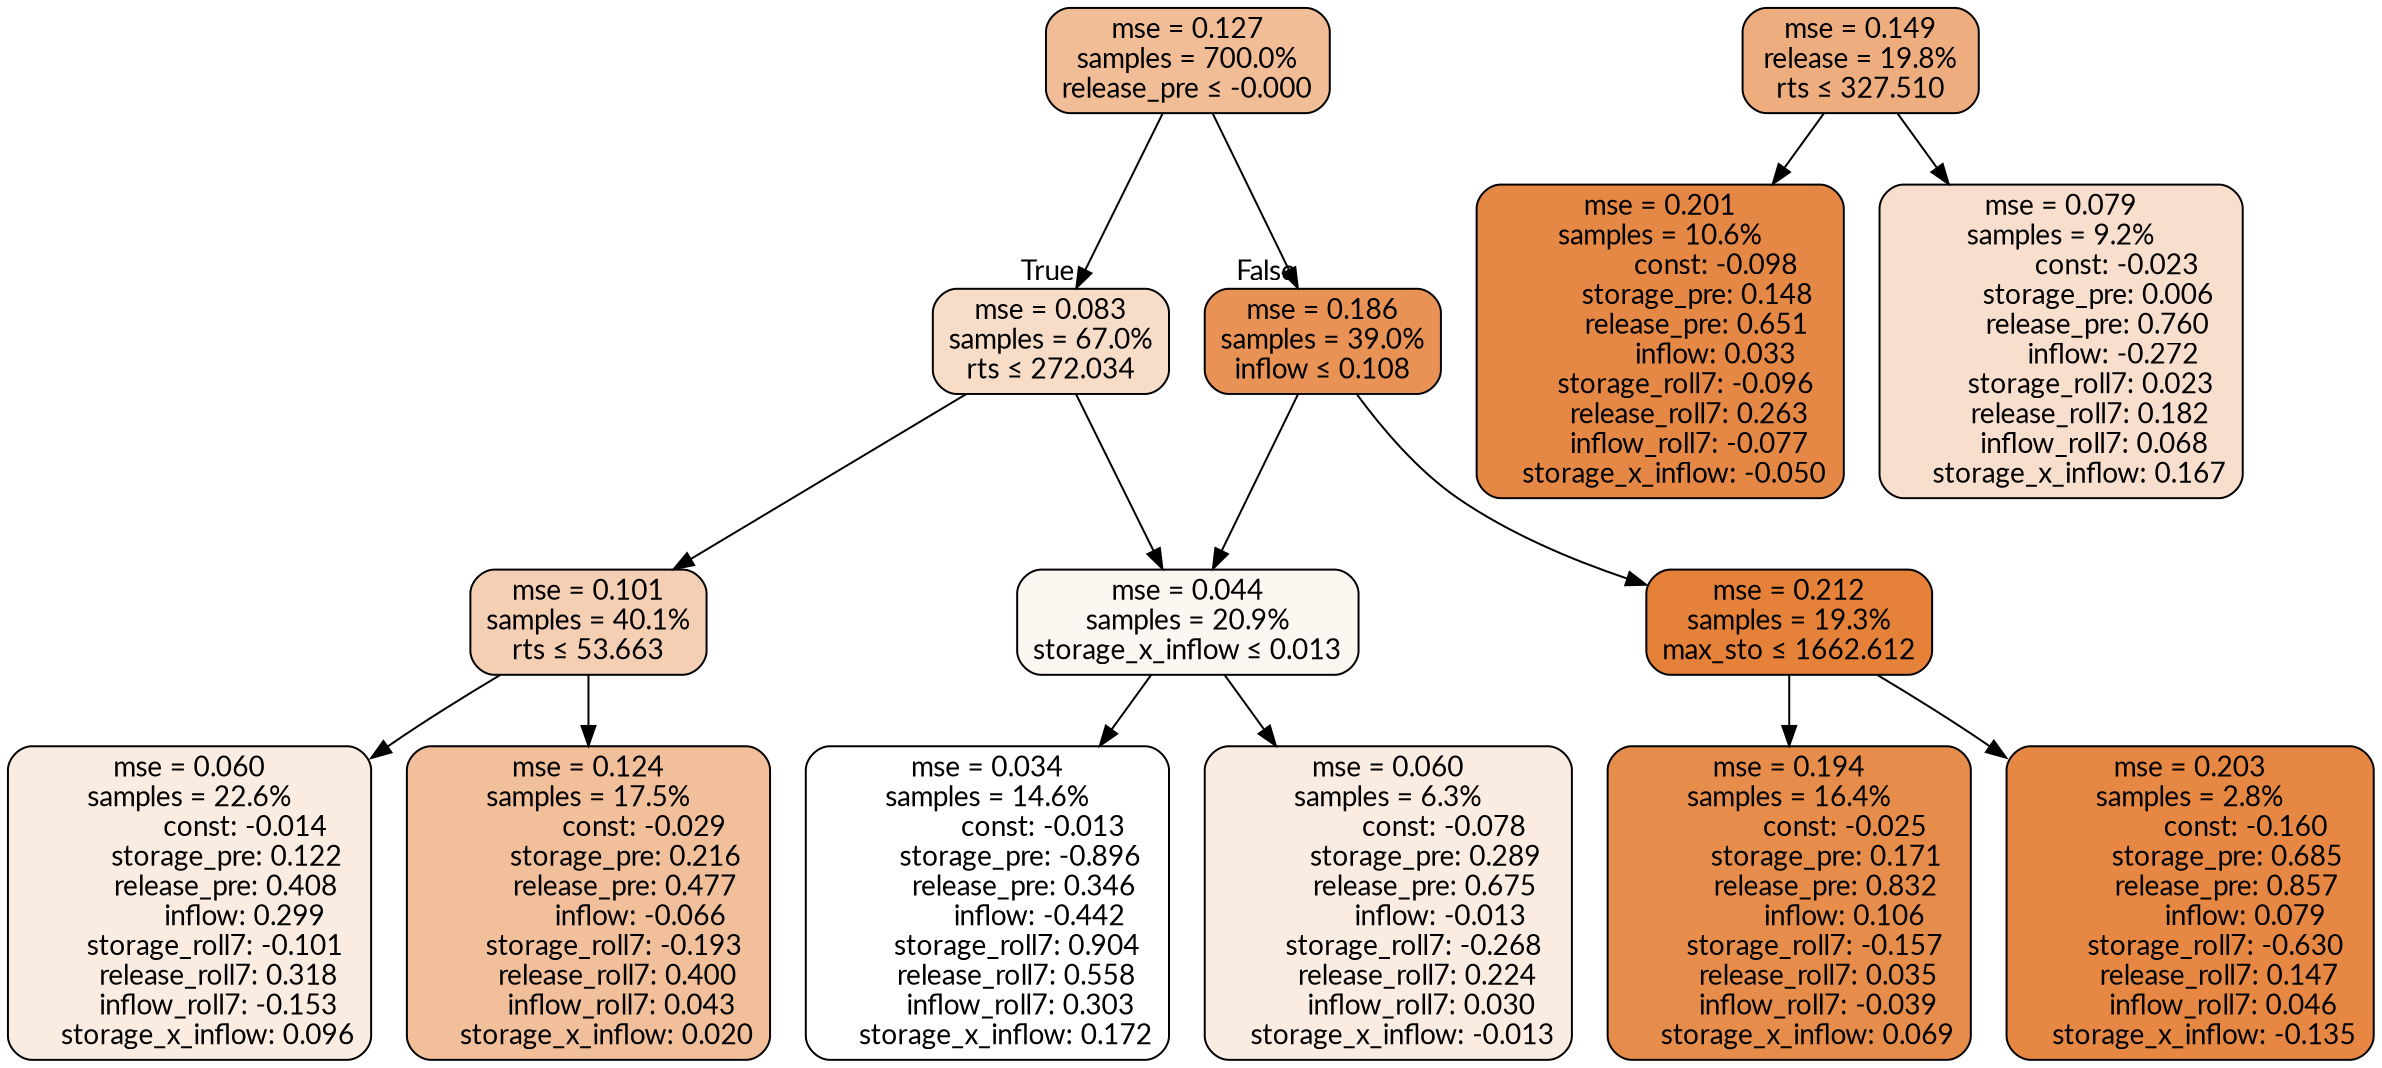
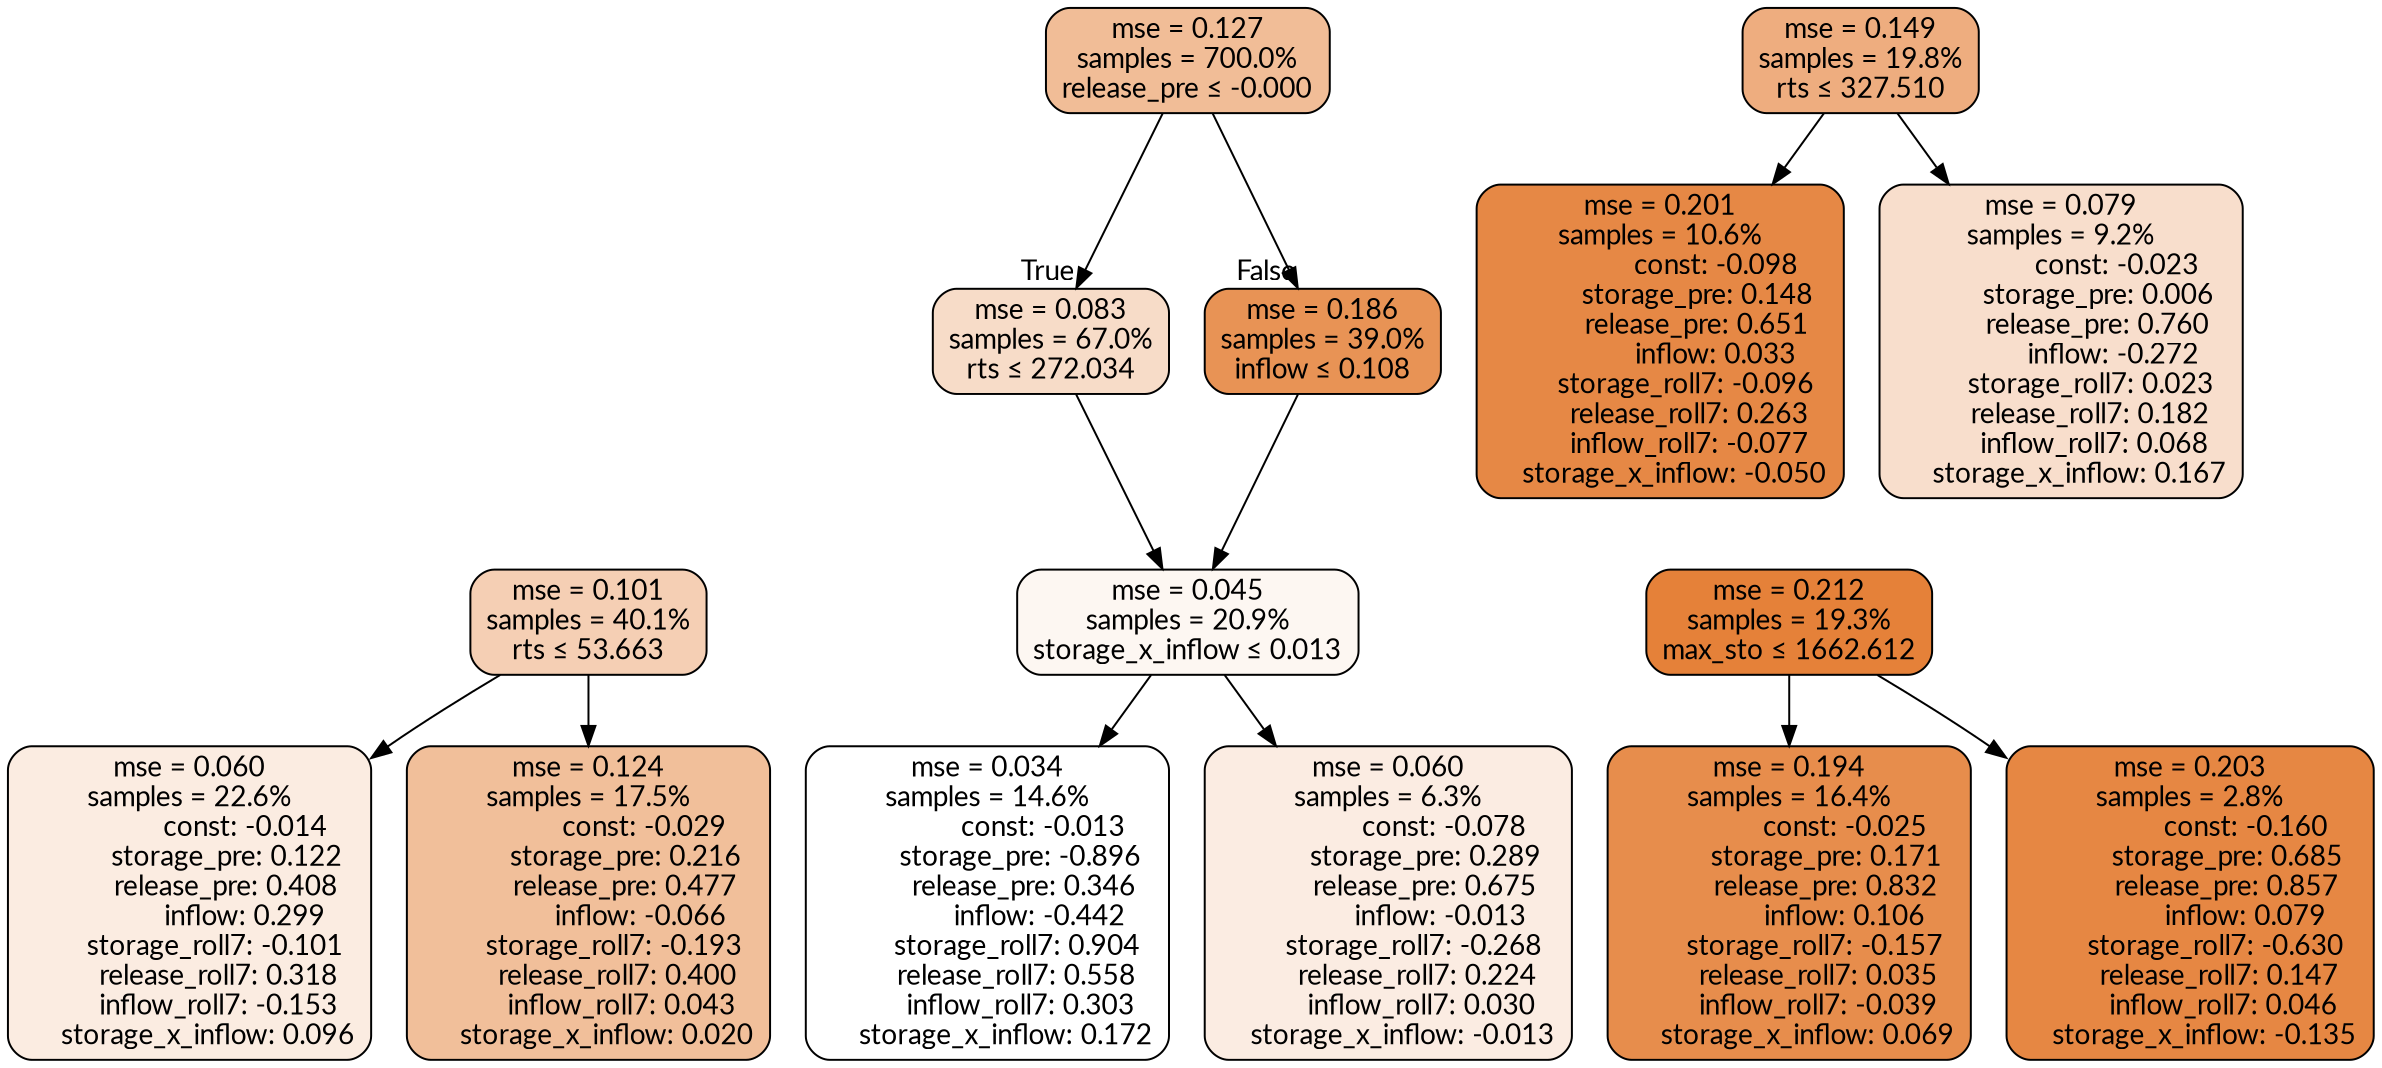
(1861, 61) -> (1861, 61)
(828, 477) -> none
(1476, 510) -> none
(1188, 622) -> (1188, 622)
